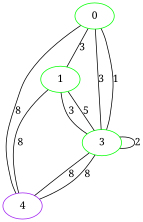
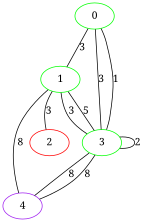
(18, 98) -> none
none -> (49, 143)
